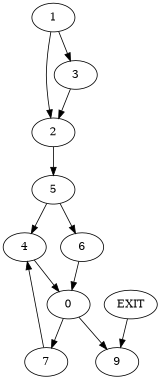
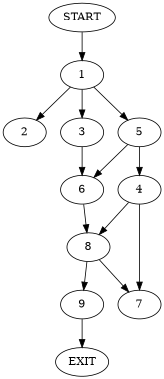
none -> (82, 18)
(66, 100) -> (82, 157)
(53, 157) -> (108, 101)
(69, 305) -> (88, 247)
(36, 309) -> (140, 243)
(125, 329) -> (82, 329)
